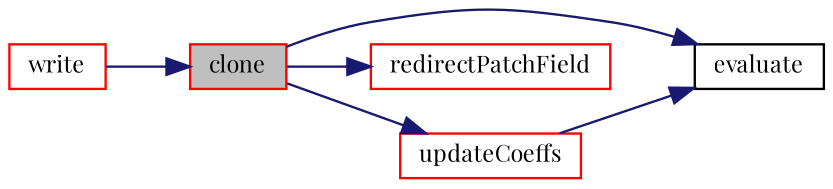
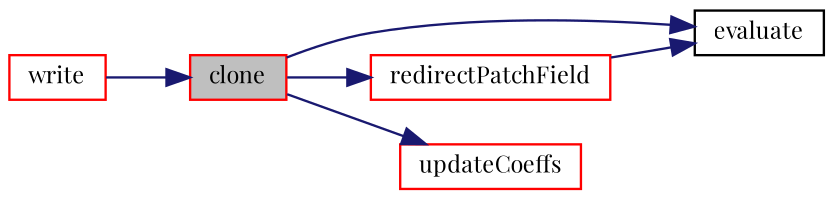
(615, 114) -> (641, 52)
